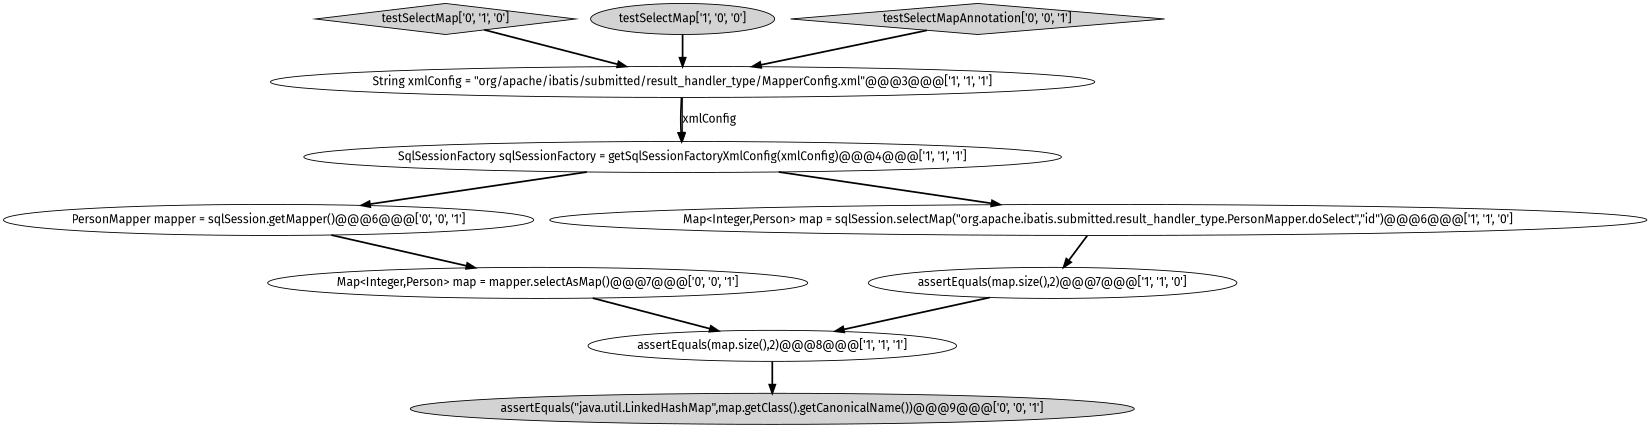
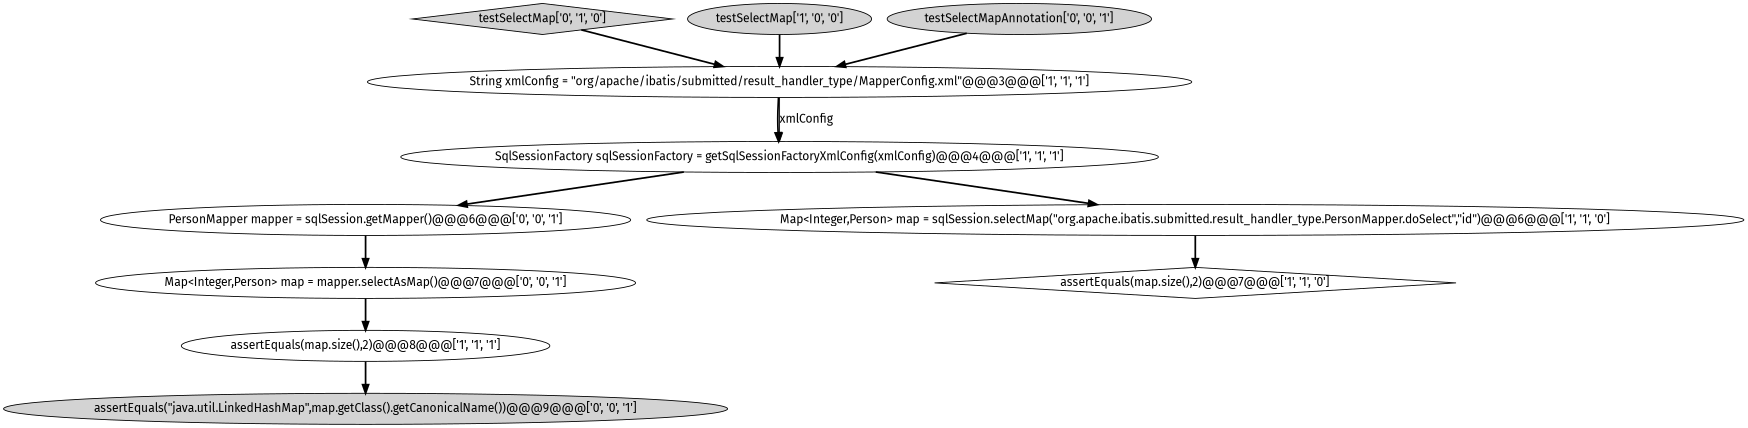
(978, 19) -> (1019, 19)
(1053, 283) -> (1195, 283)
(917, 313) -> none
